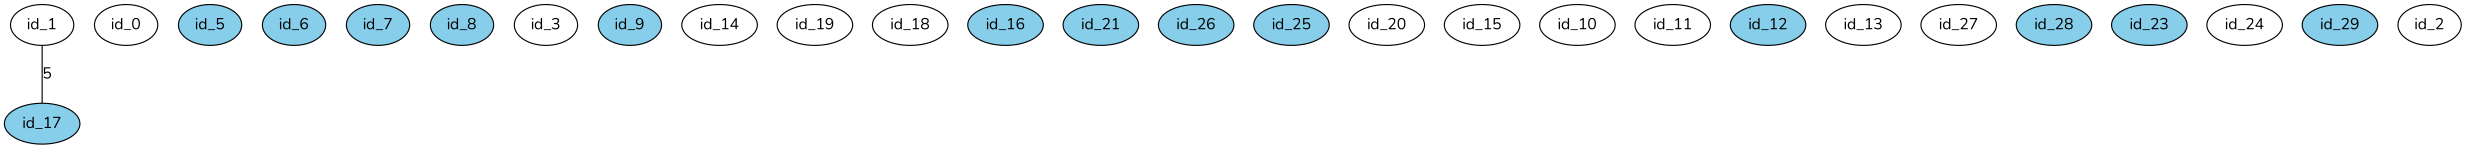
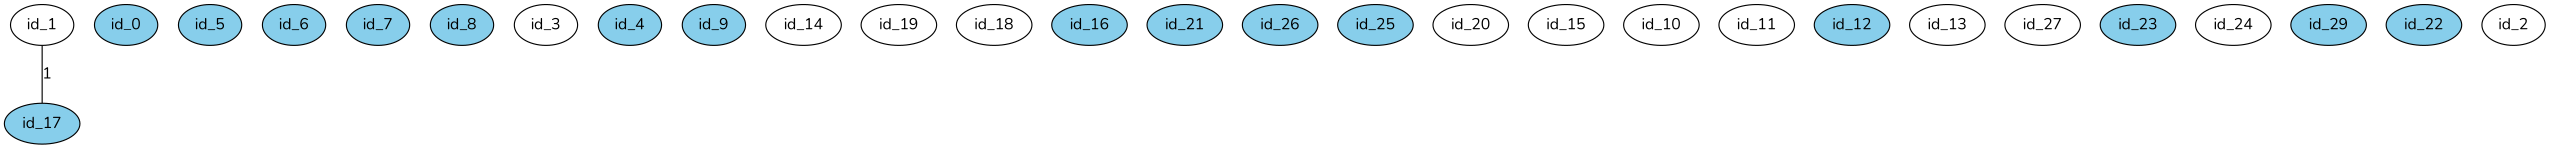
(126, 25) -> (126, 25)
none -> (630, 25)
(2054, 25) -> none
none -> (2424, 25)
(47, 74) -> (47, 74)
